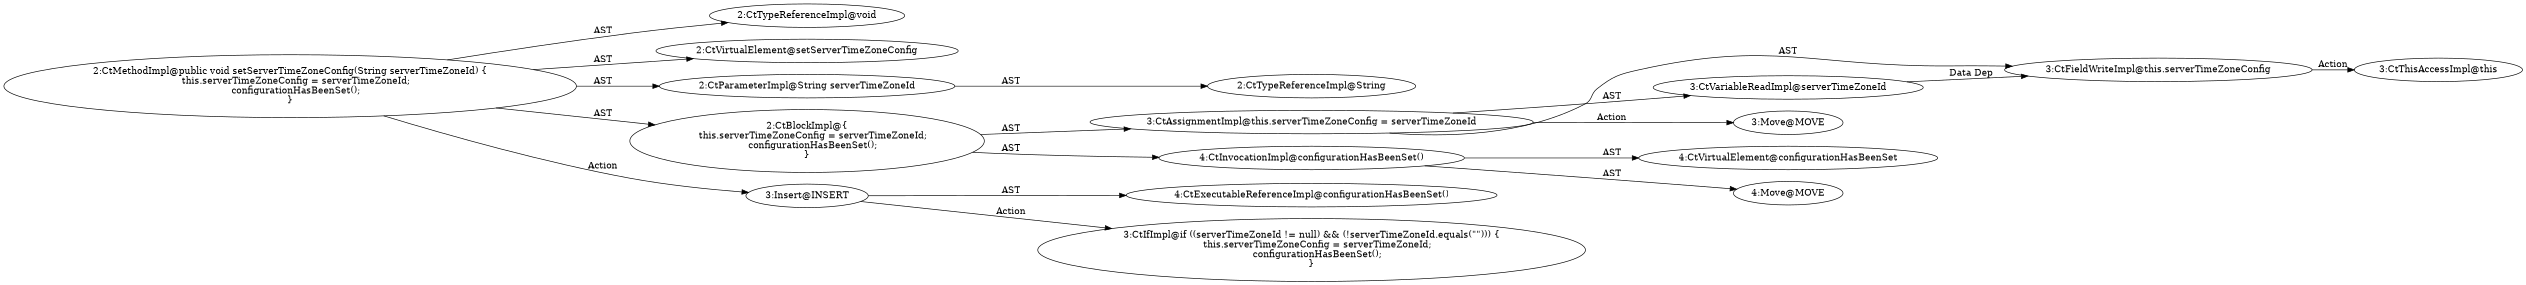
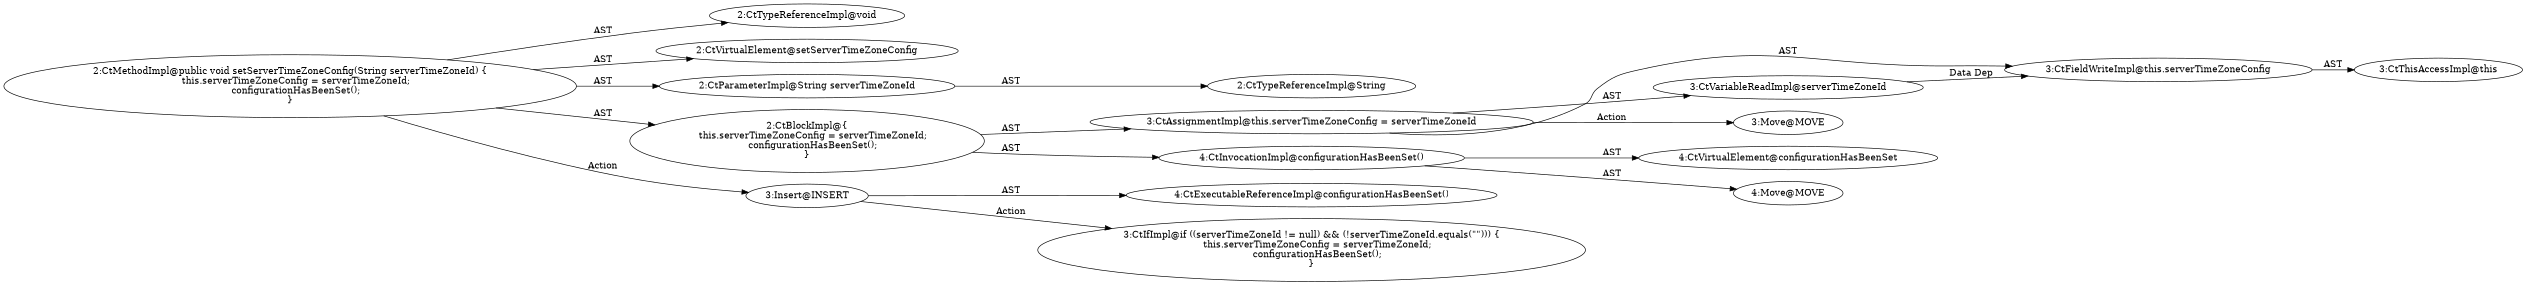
(2333, 65) -> (2333, 65)
